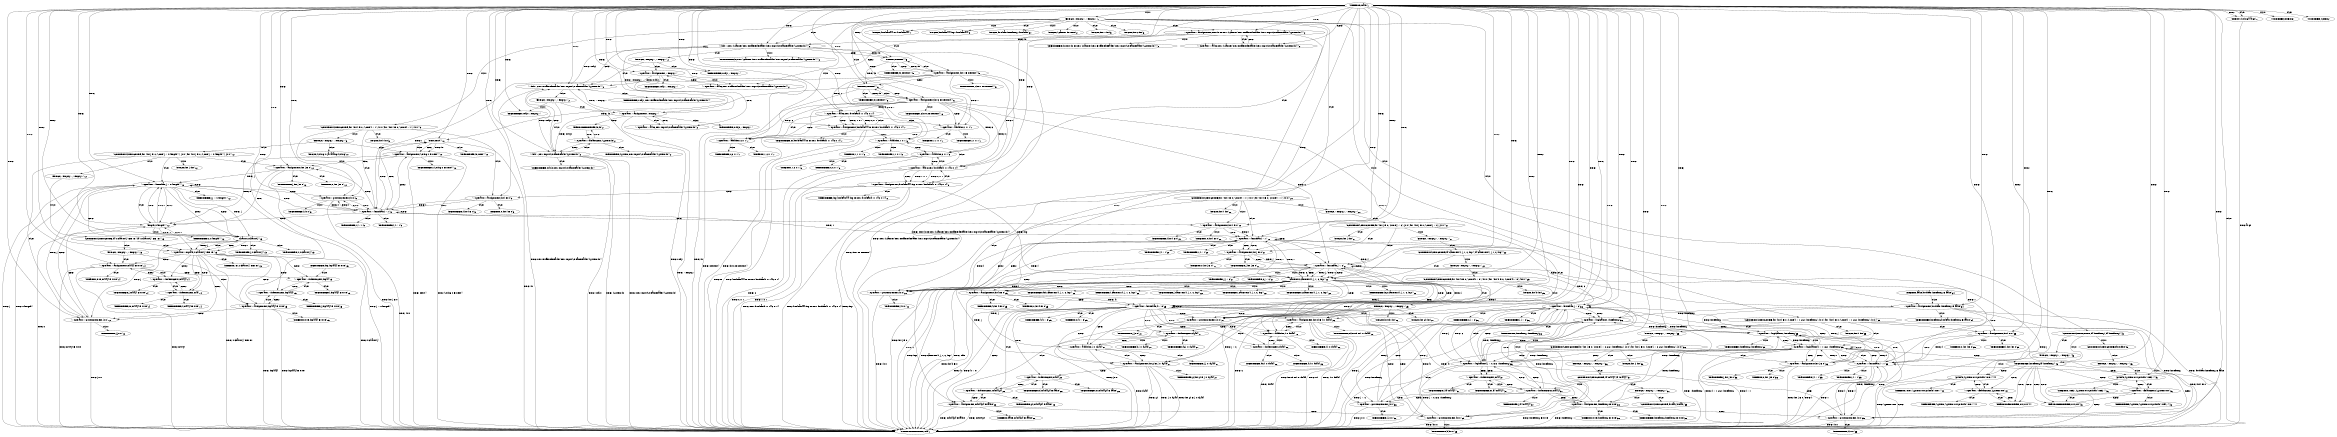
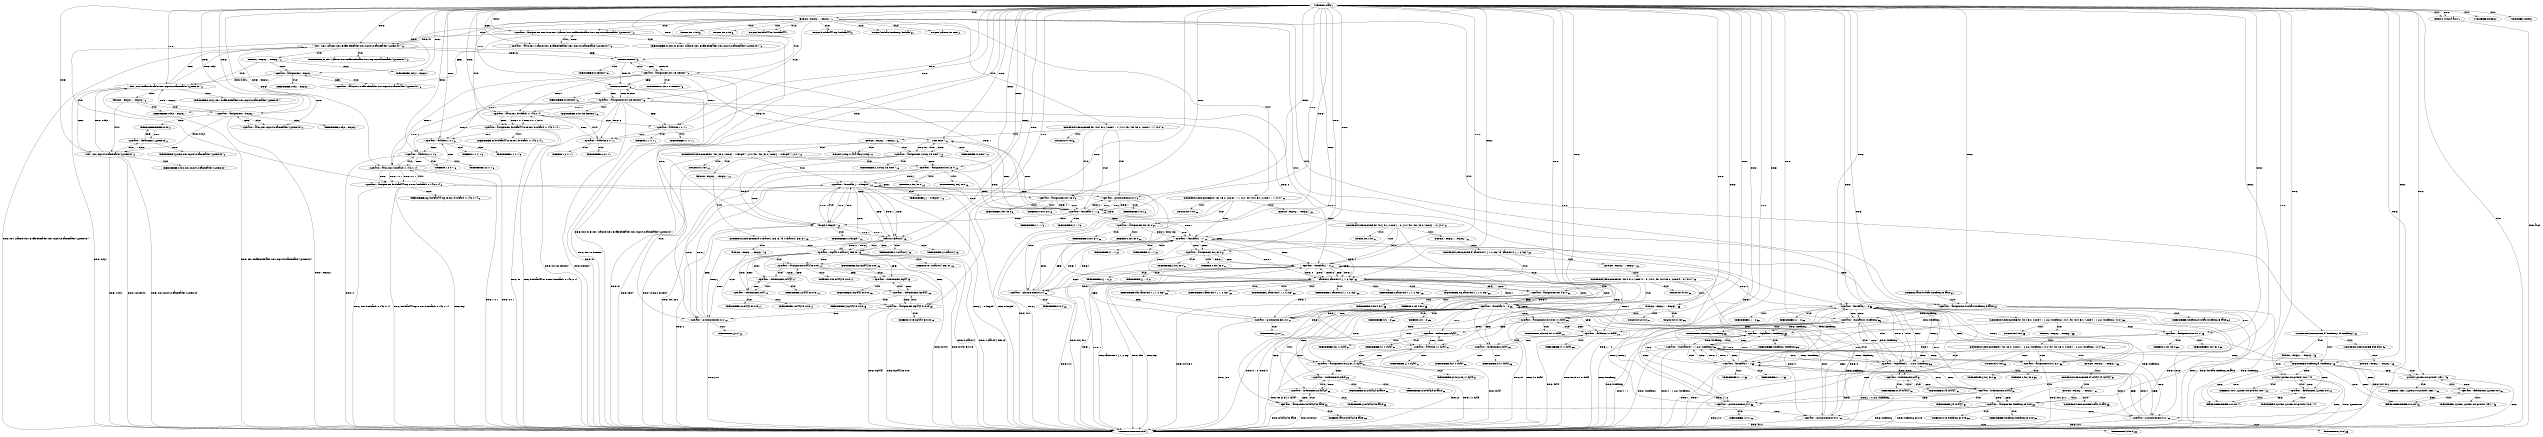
(1244, 191) -> none
